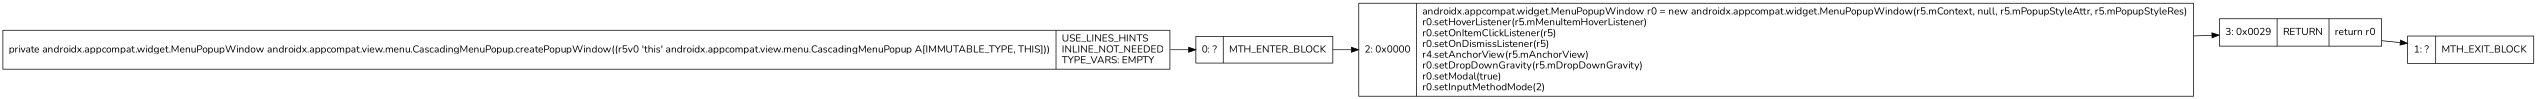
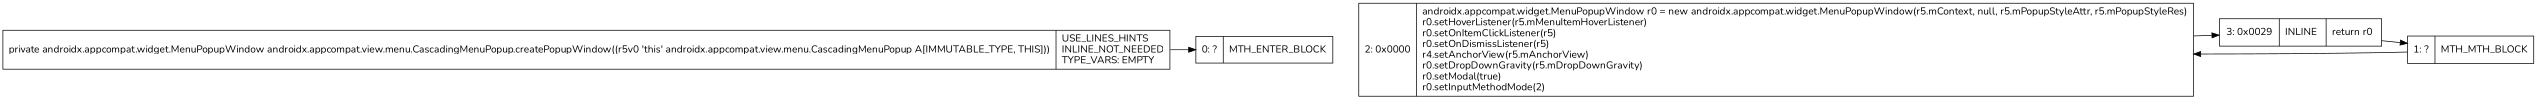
(2303, 32) -> (2301, 32)
(2484, 49) -> (2484, 49)
(1342, 50) -> (2304, 54)
